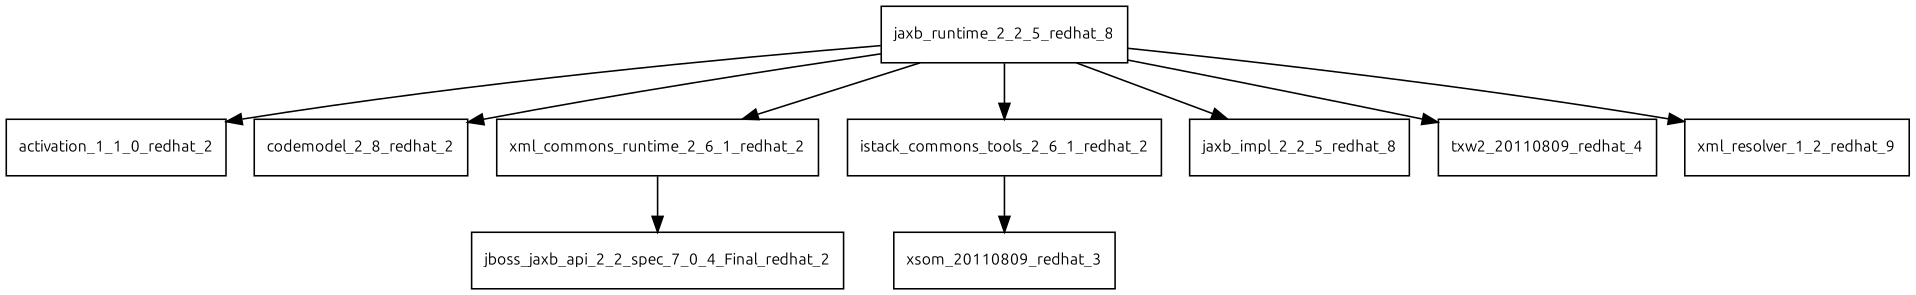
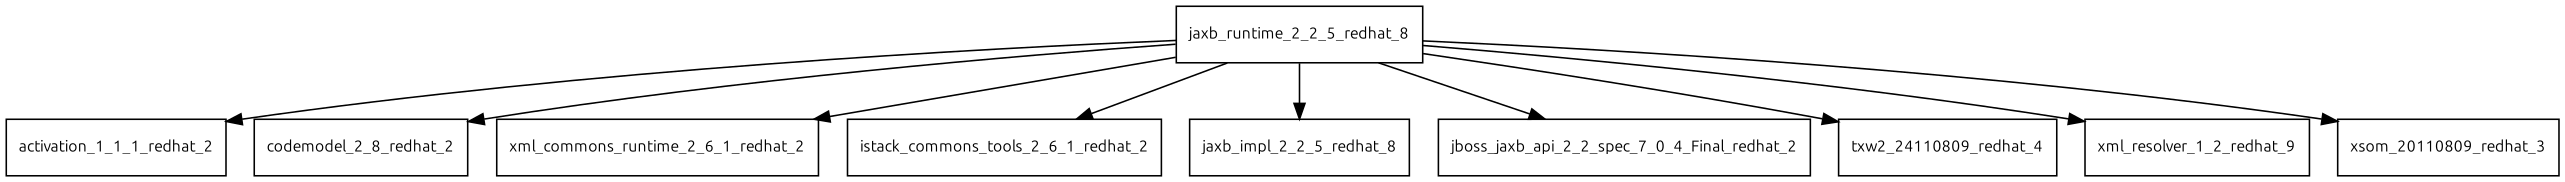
(116, 148) -> (116, 148)
(1547, 148) -> (1948, 148)
(658, 196) -> (1454, 88)
(1004, 196) -> (1873, 70)
